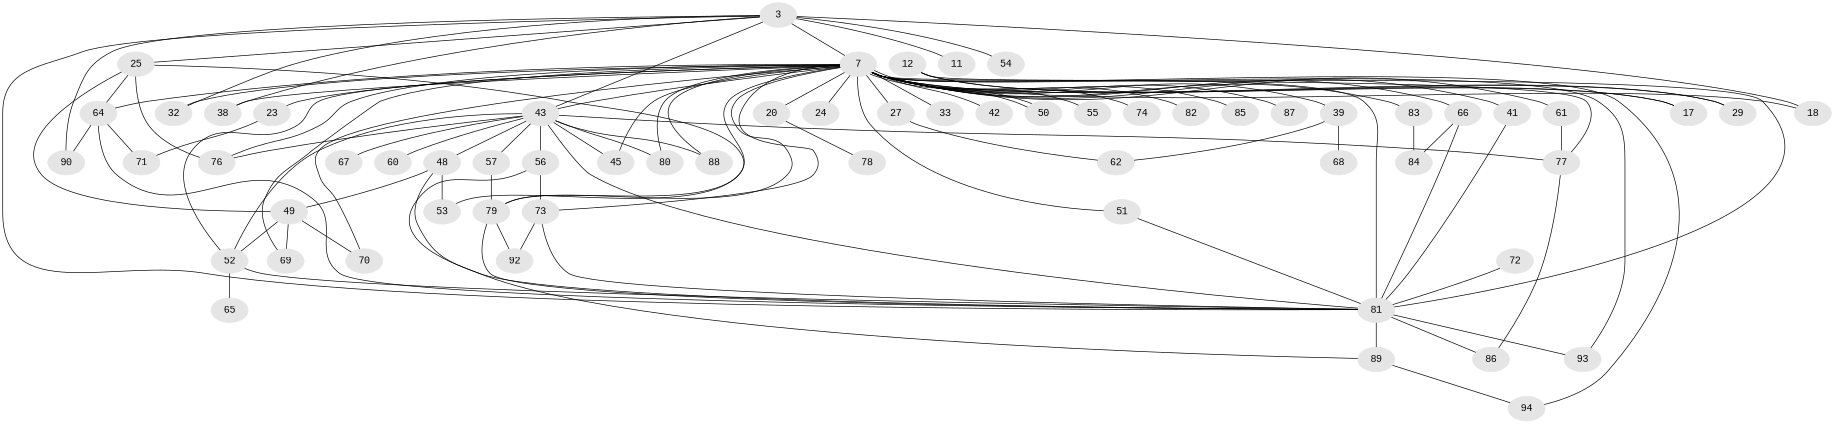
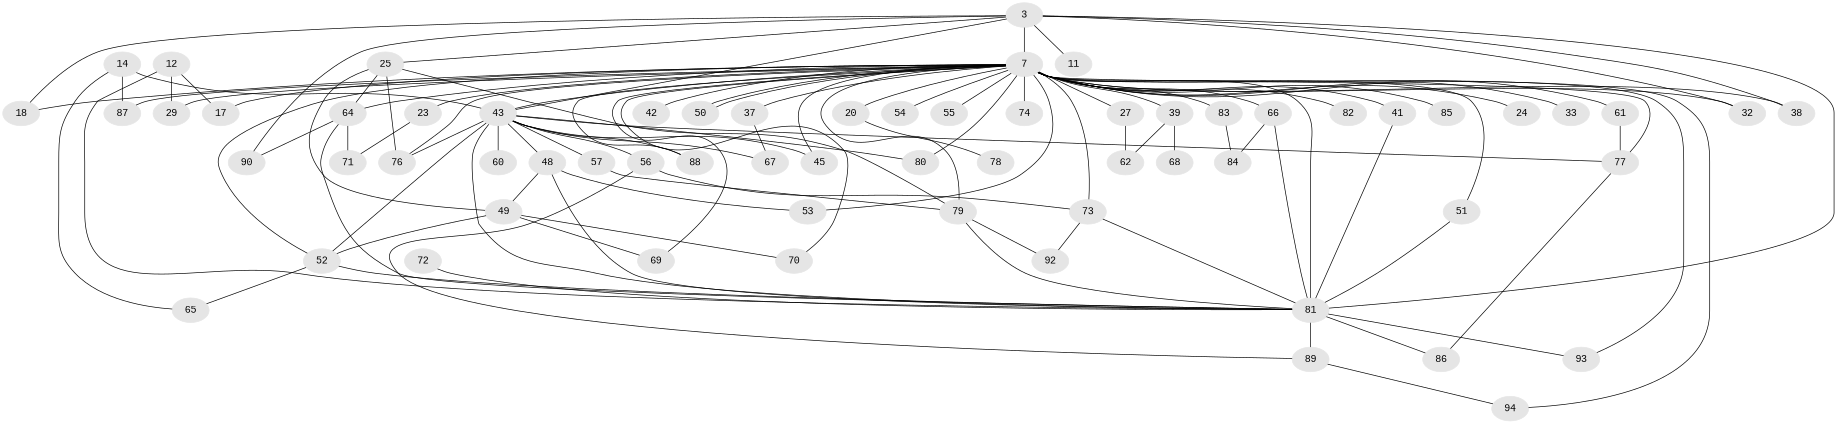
(895, 31) -> (961, 87)
none -> (122, 64)
none -> (750, 113)
